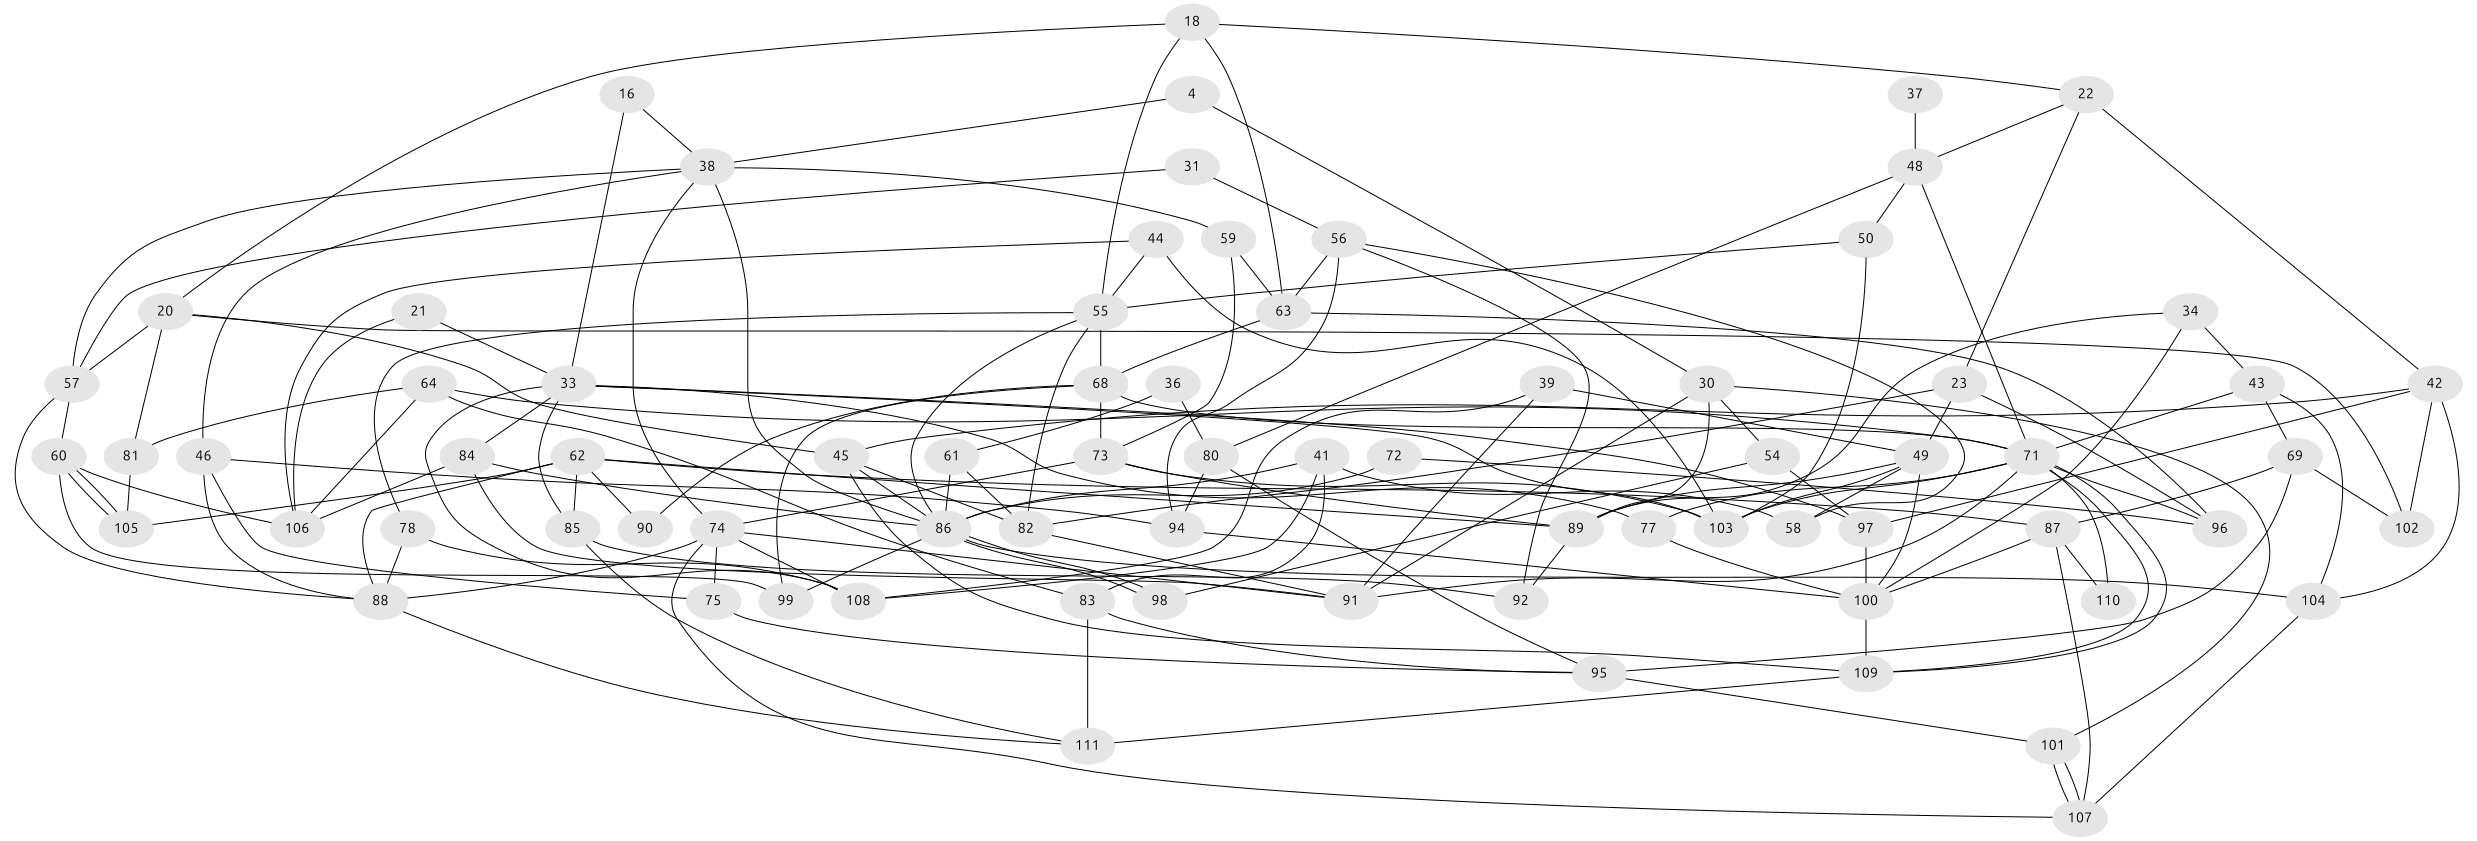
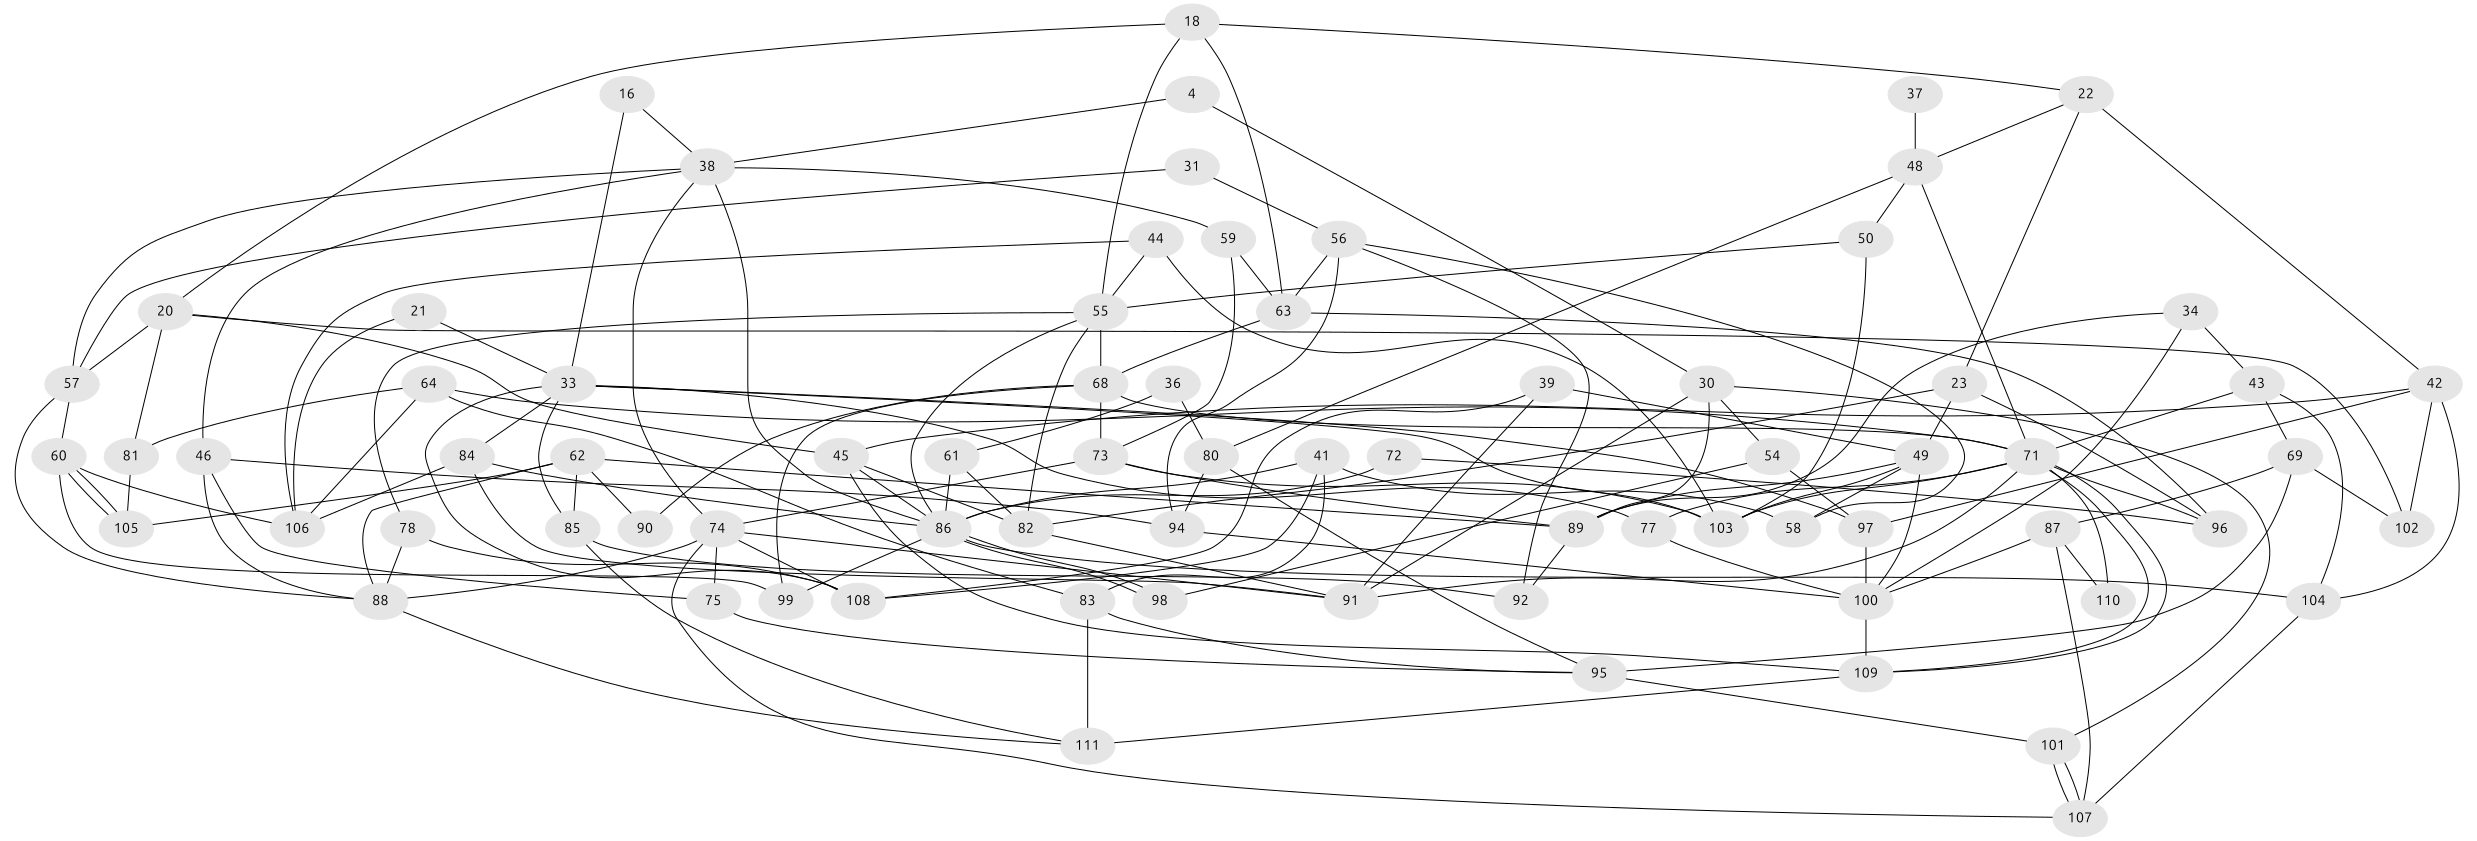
(1209, 488) -> none
